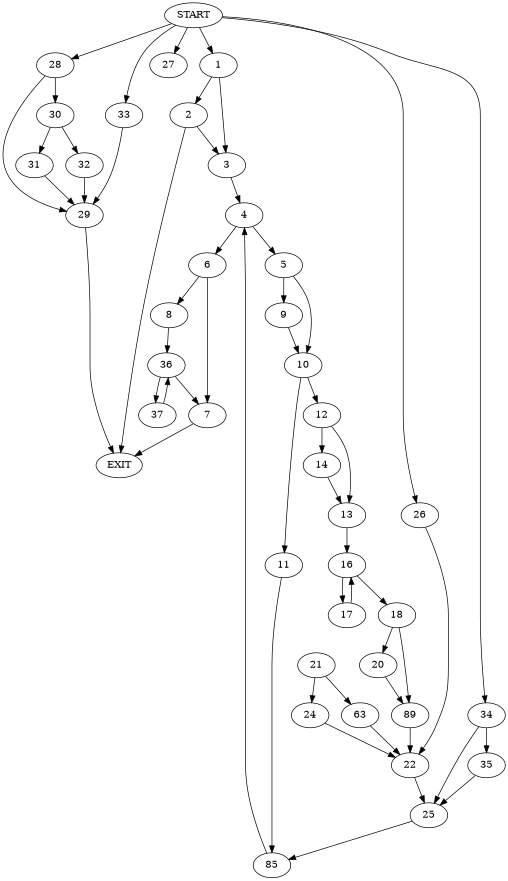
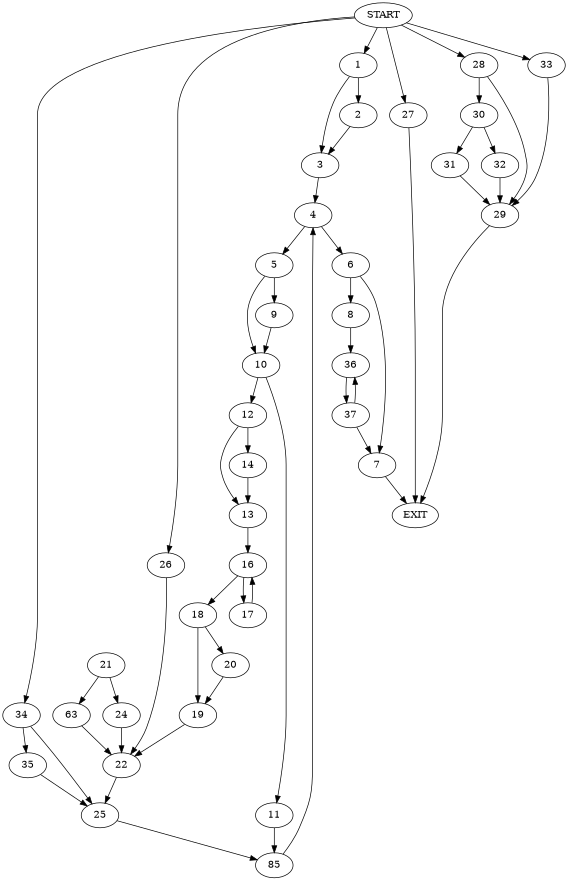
(148, 286) -> (415, 312)
(185, 388) -> (362, 437)
(410, 715) -> (198, 715)
